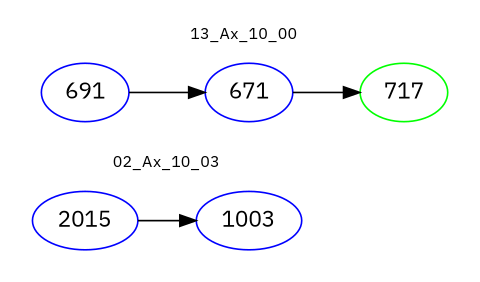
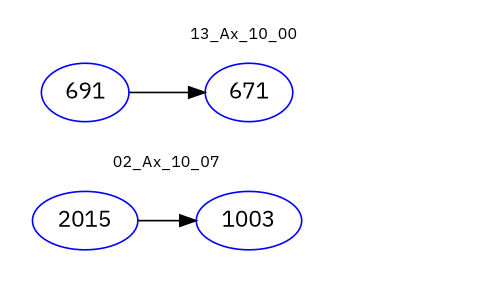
(404, 92) -> none
(167, 163) -> (167, 163)
